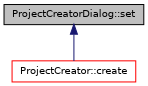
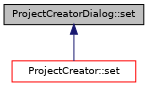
(74, 71) -> (74, 71)
